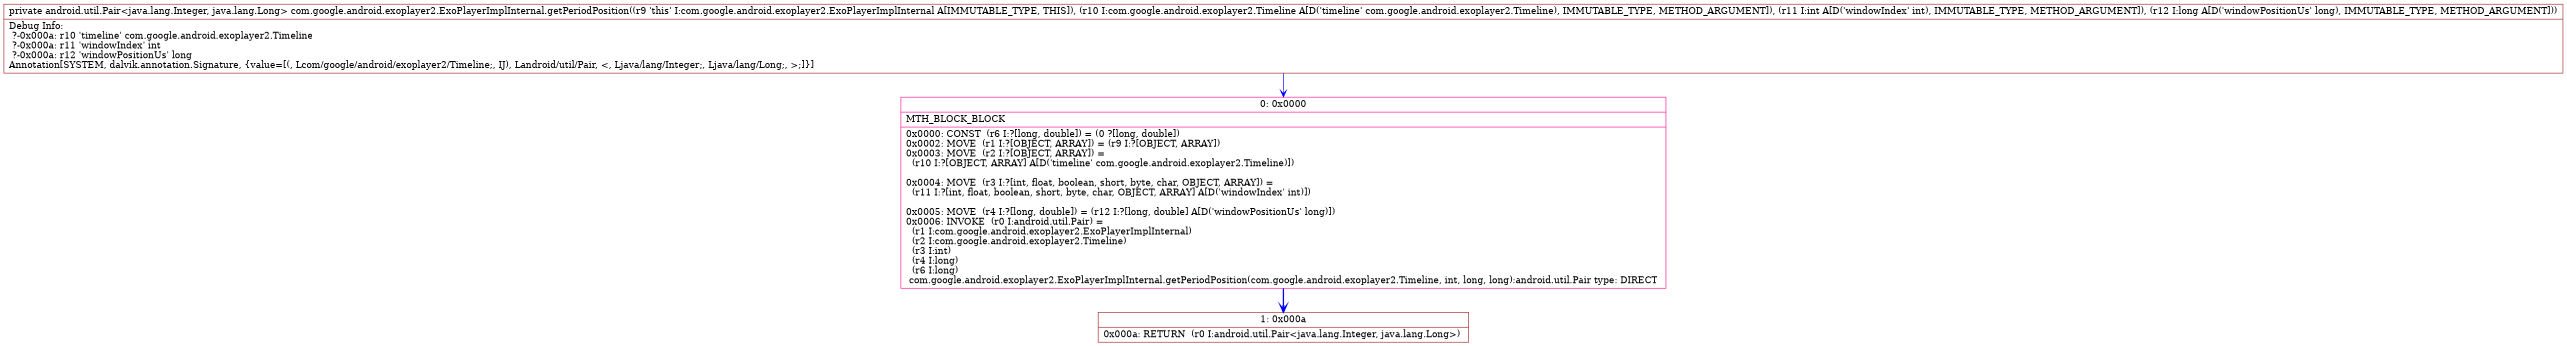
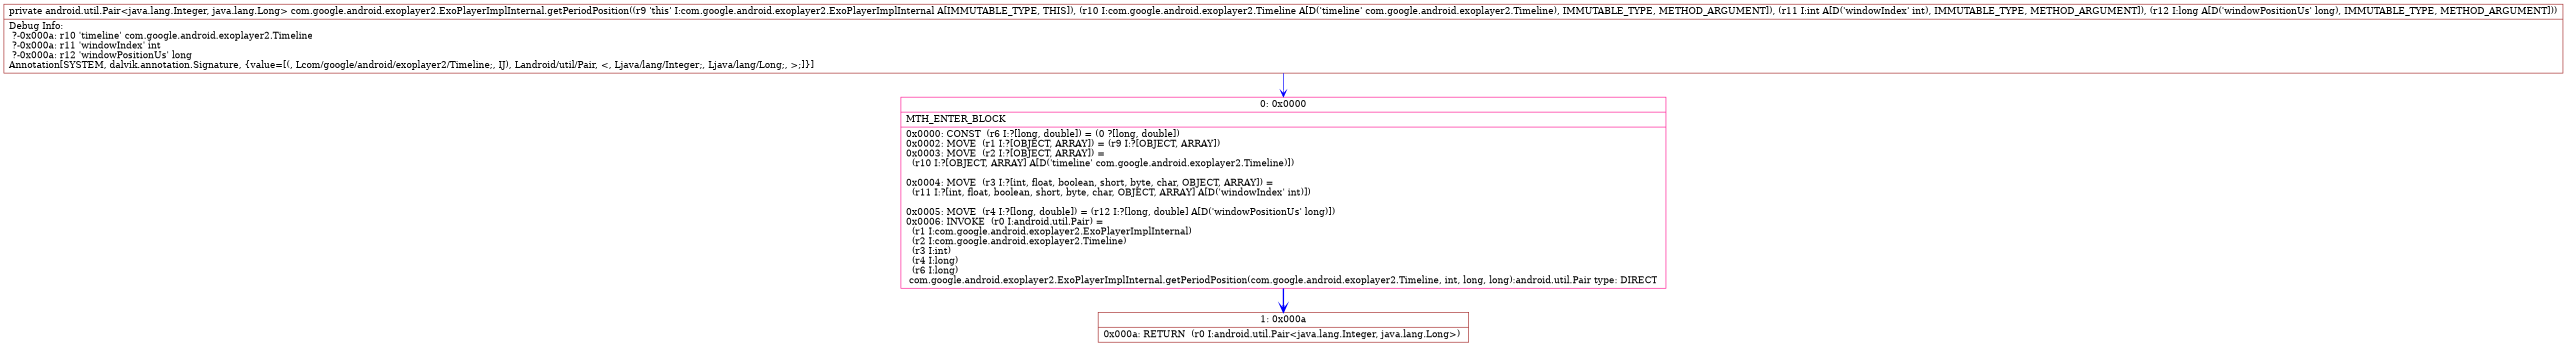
(956, 119) -> (956, 119)
